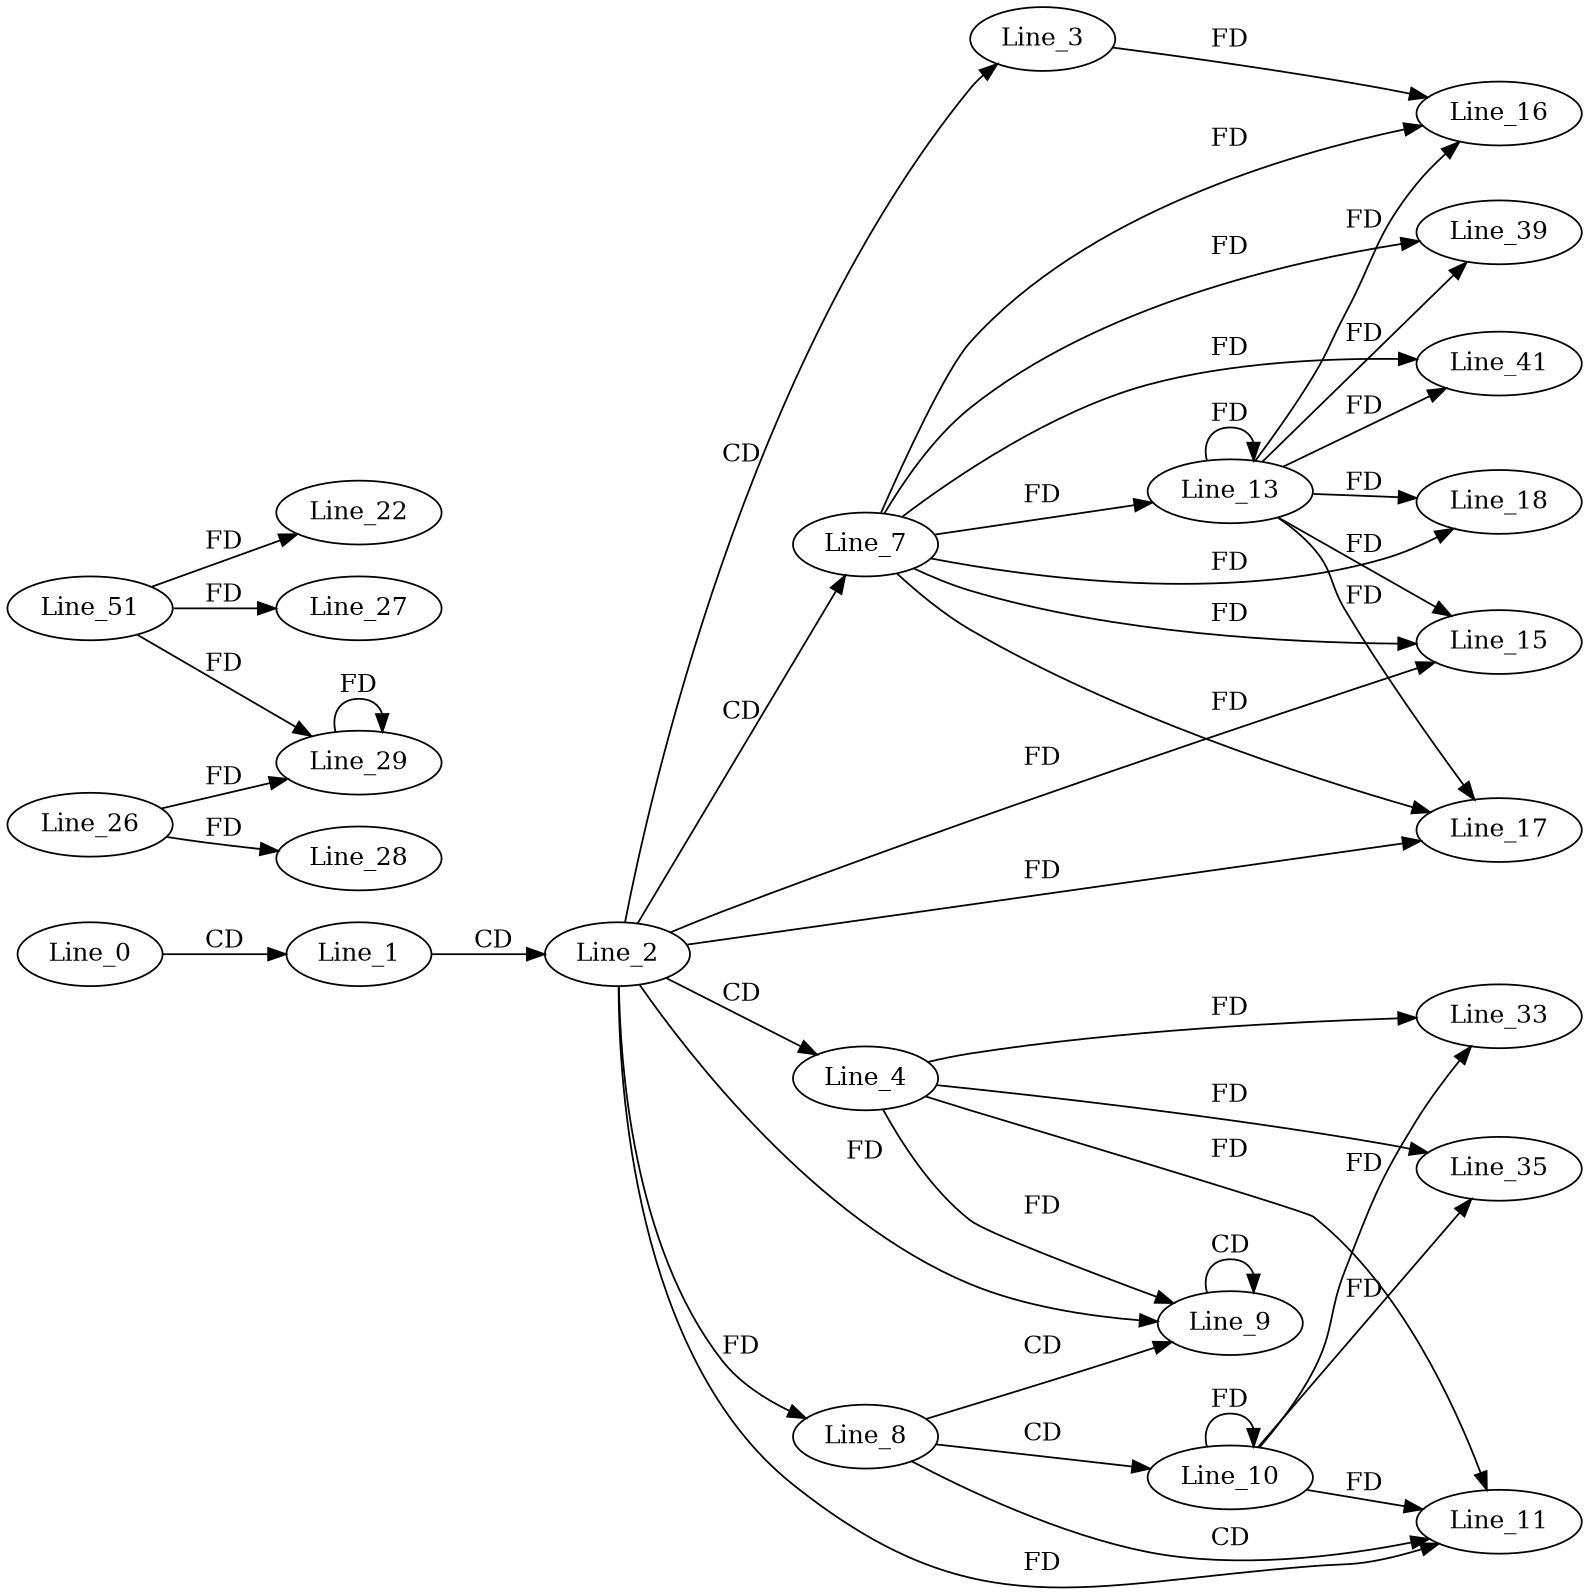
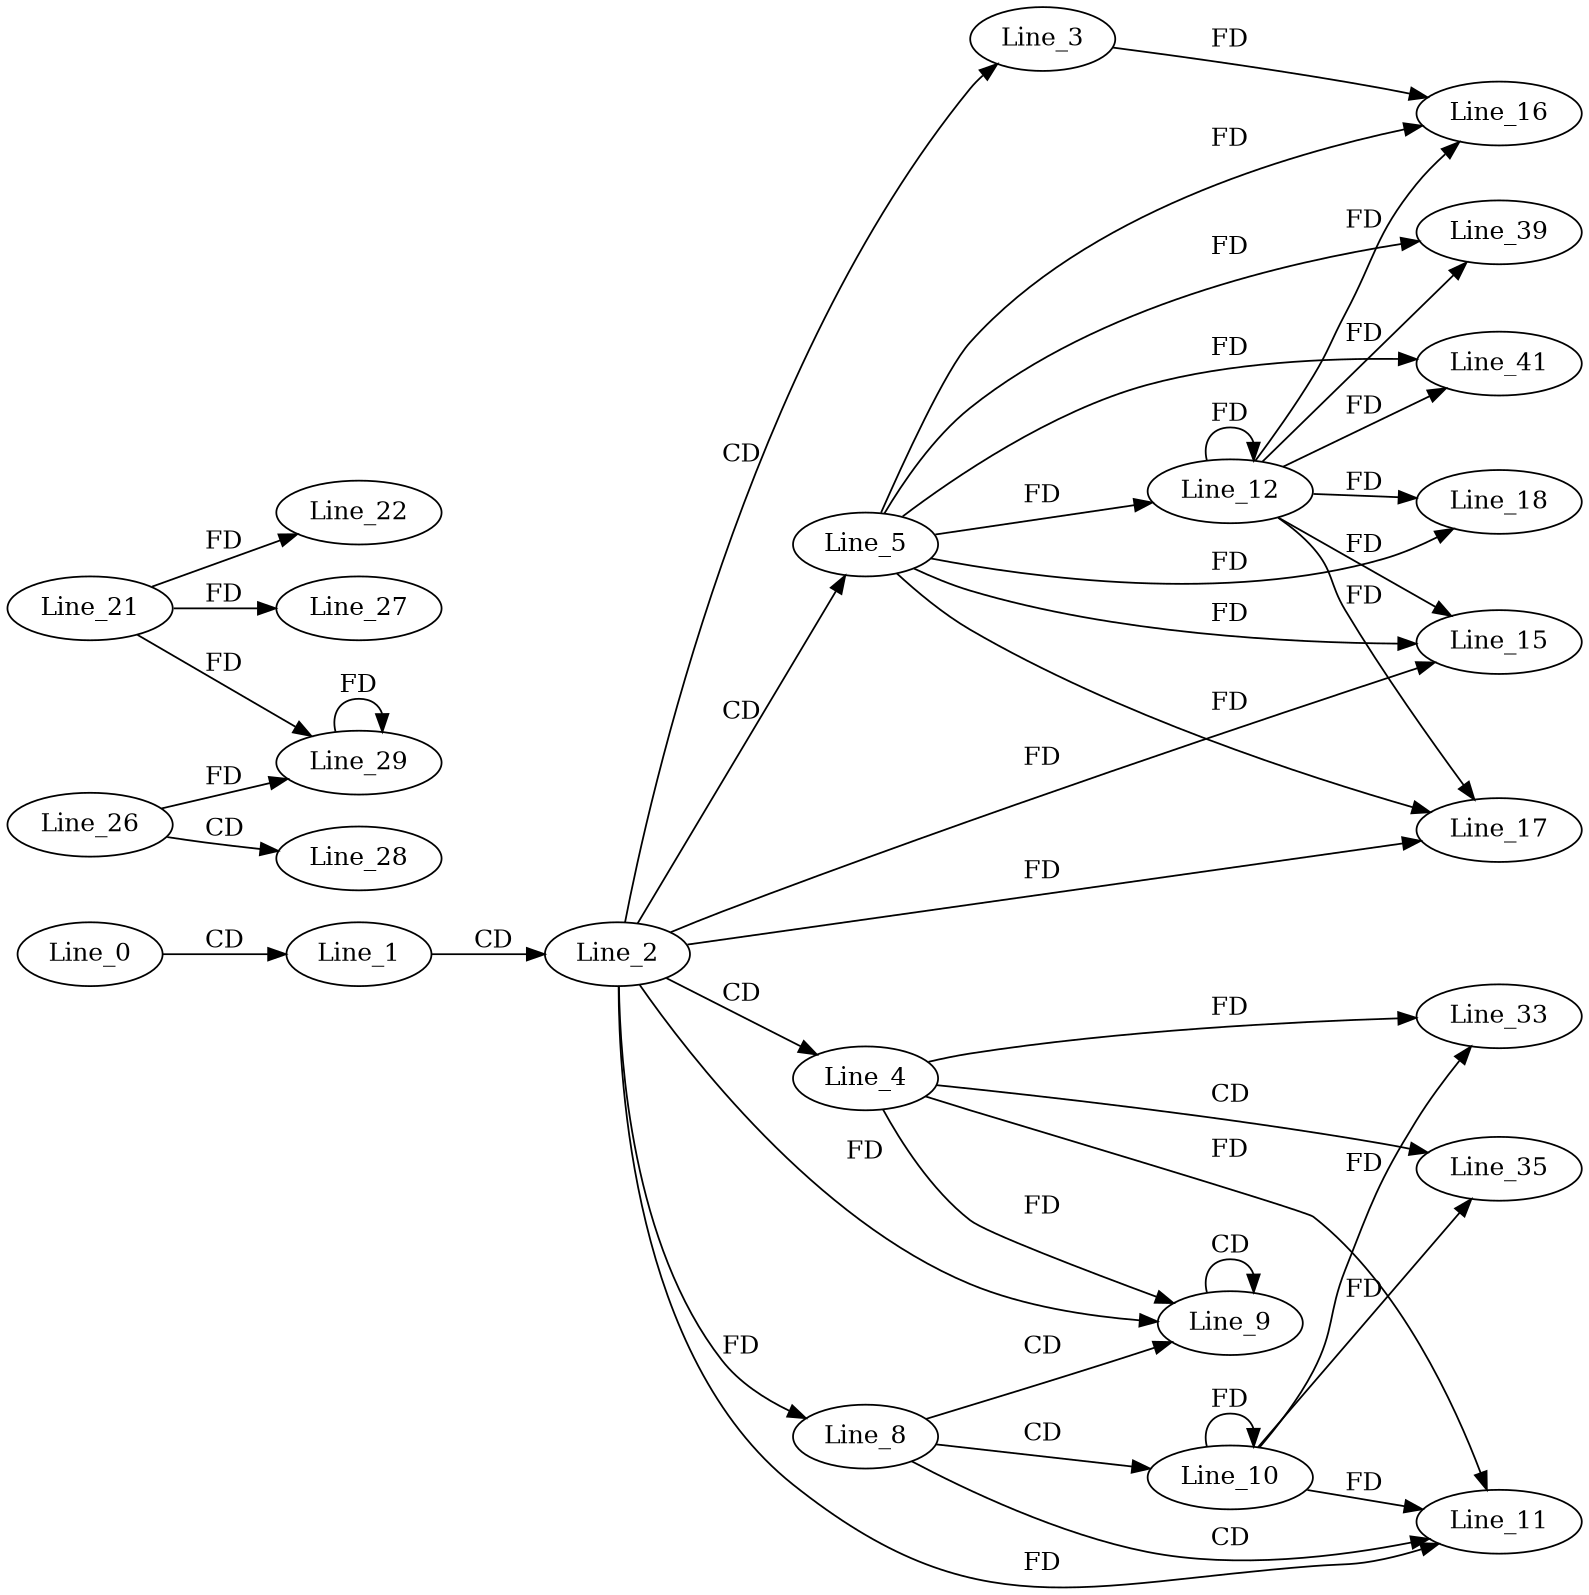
(1230, 491) -> (1230, 491)
(866, 544) -> (866, 544)
(90, 608) -> (90, 608)
(225, 829) -> (225, 829)
(1230, 1095) -> (1230, 1095)
